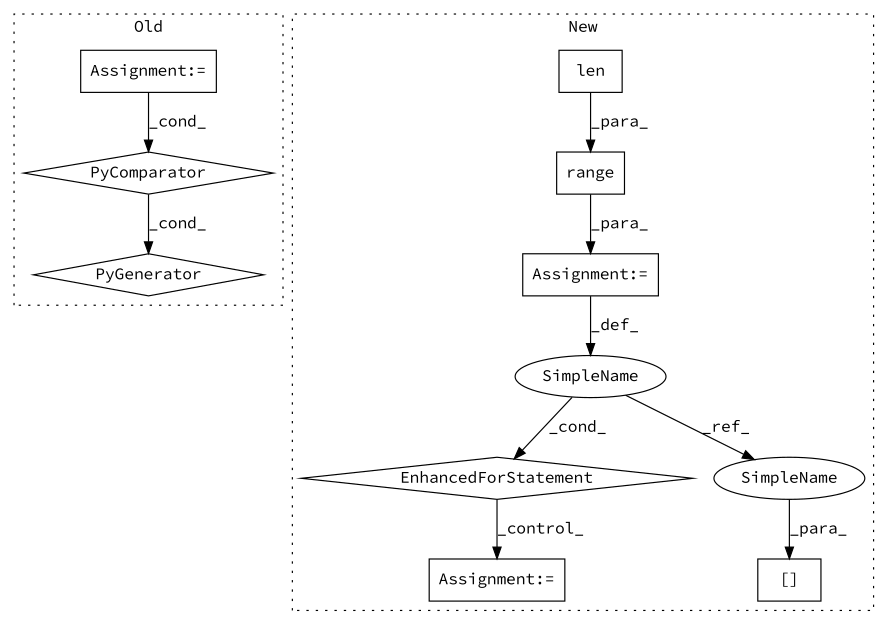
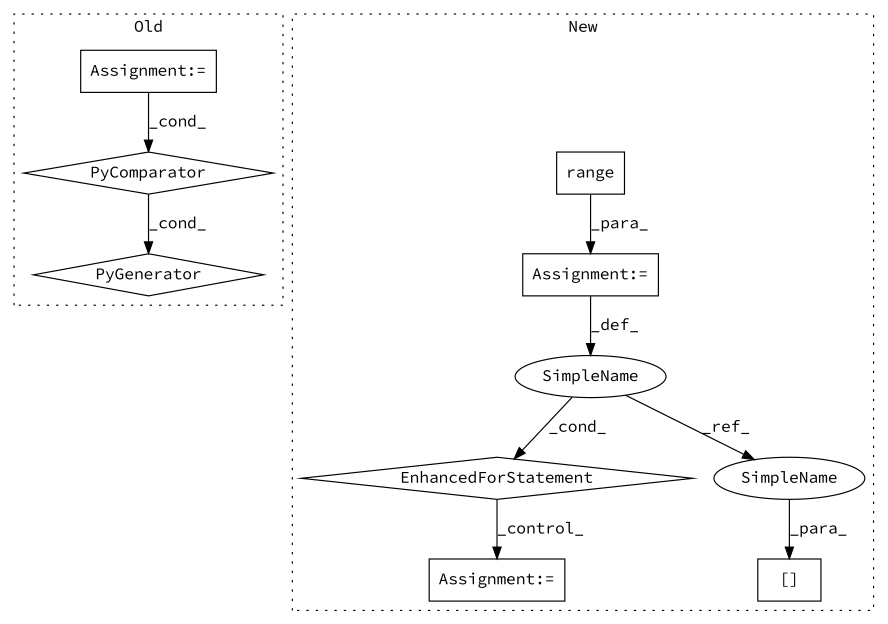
(591, 71) -> none
